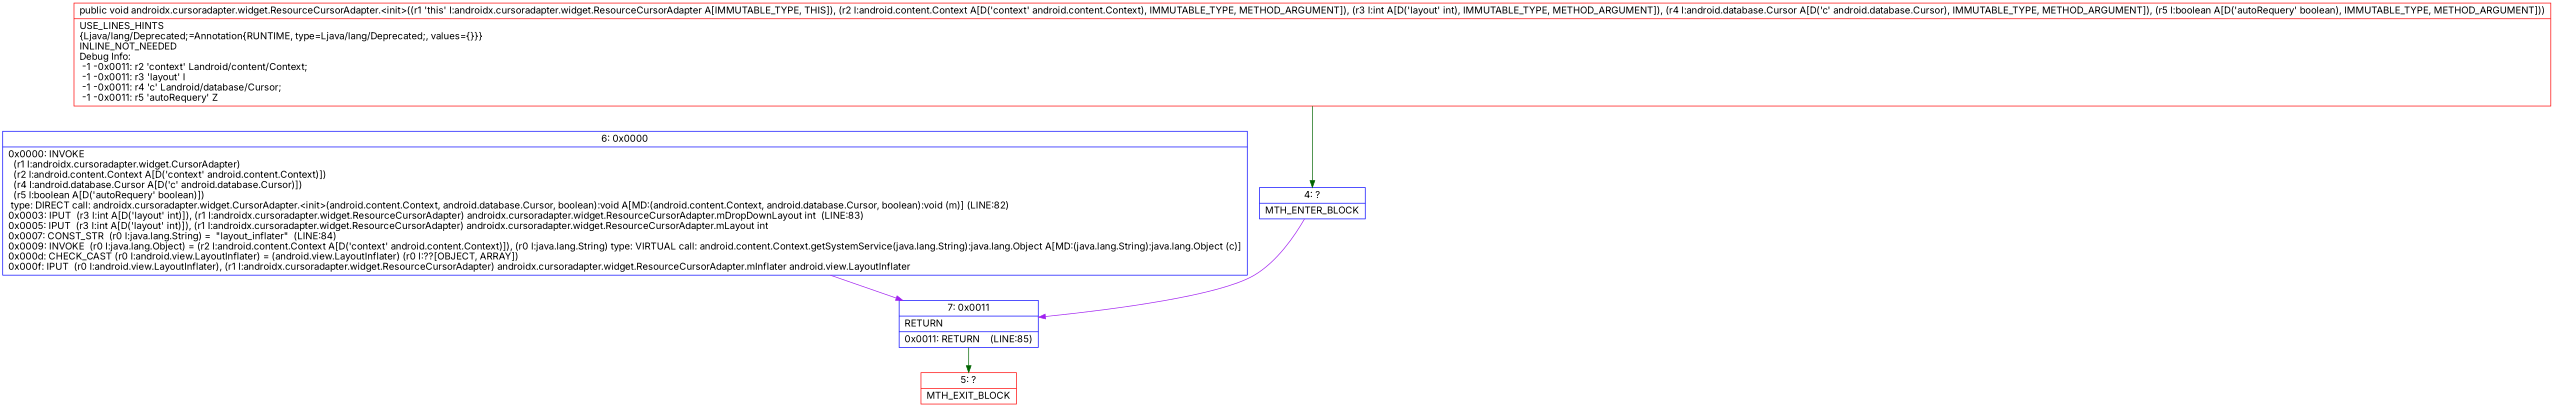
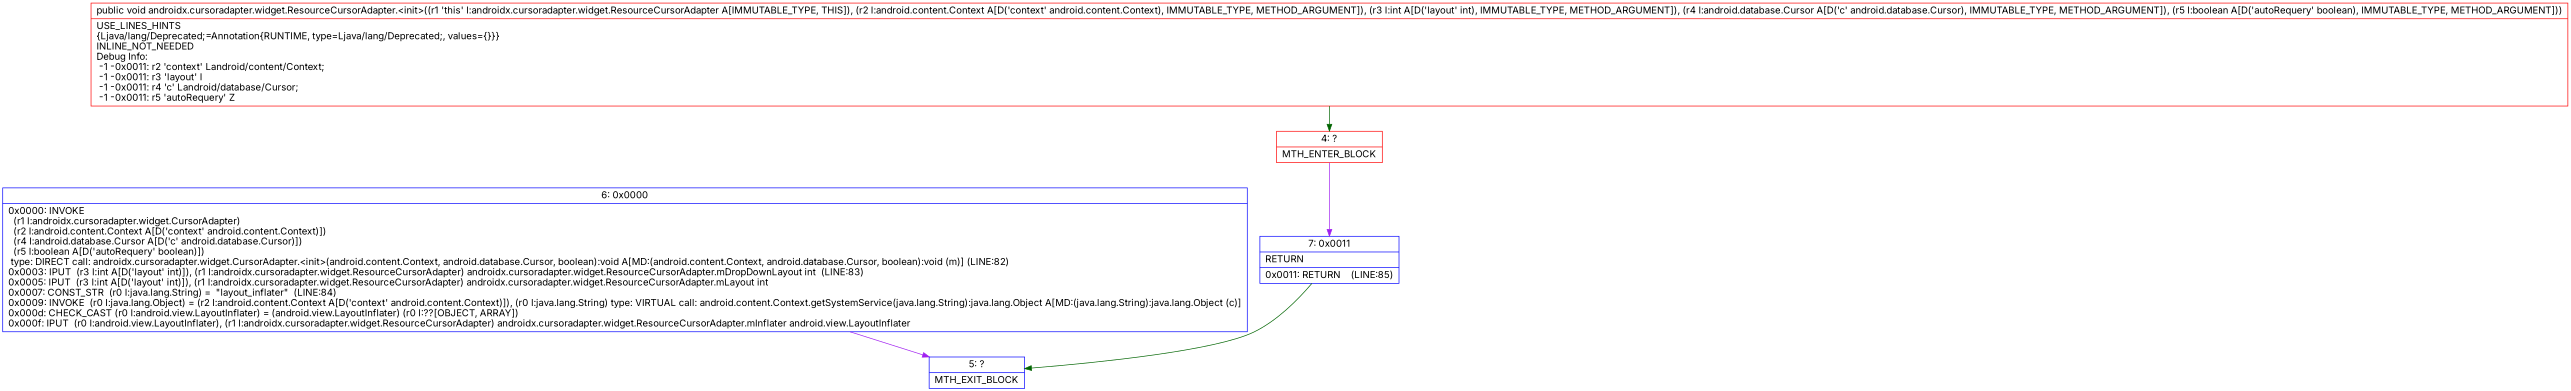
(1312, 203) -> (1329, 147)
(863, 287) -> (886, 343)
(969, 388) -> (977, 373)
